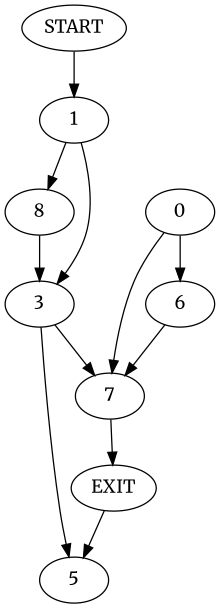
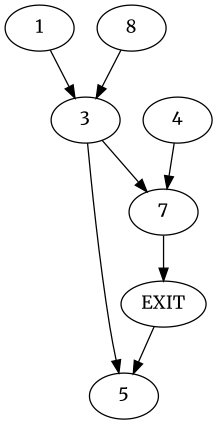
(74, 28) -> none
(59, 160) -> none
(180, 212) -> (178, 120)
(180, 304) -> none
